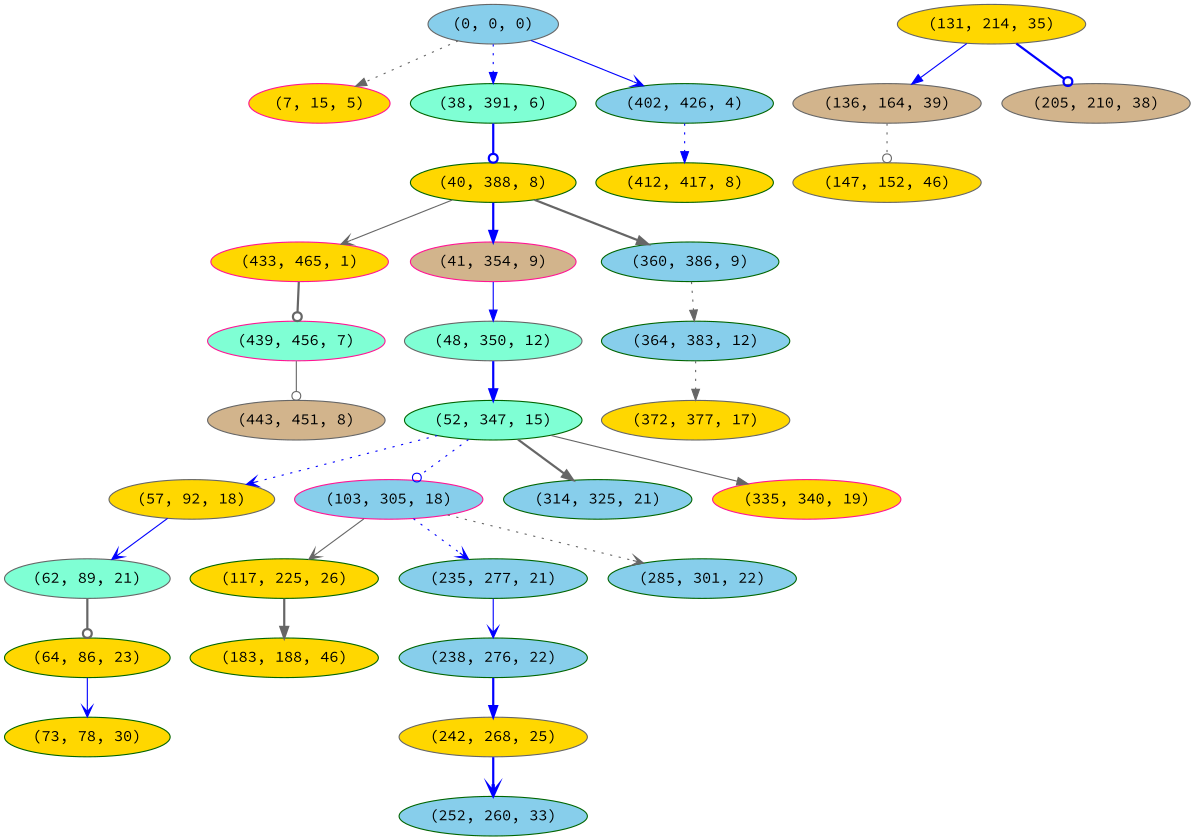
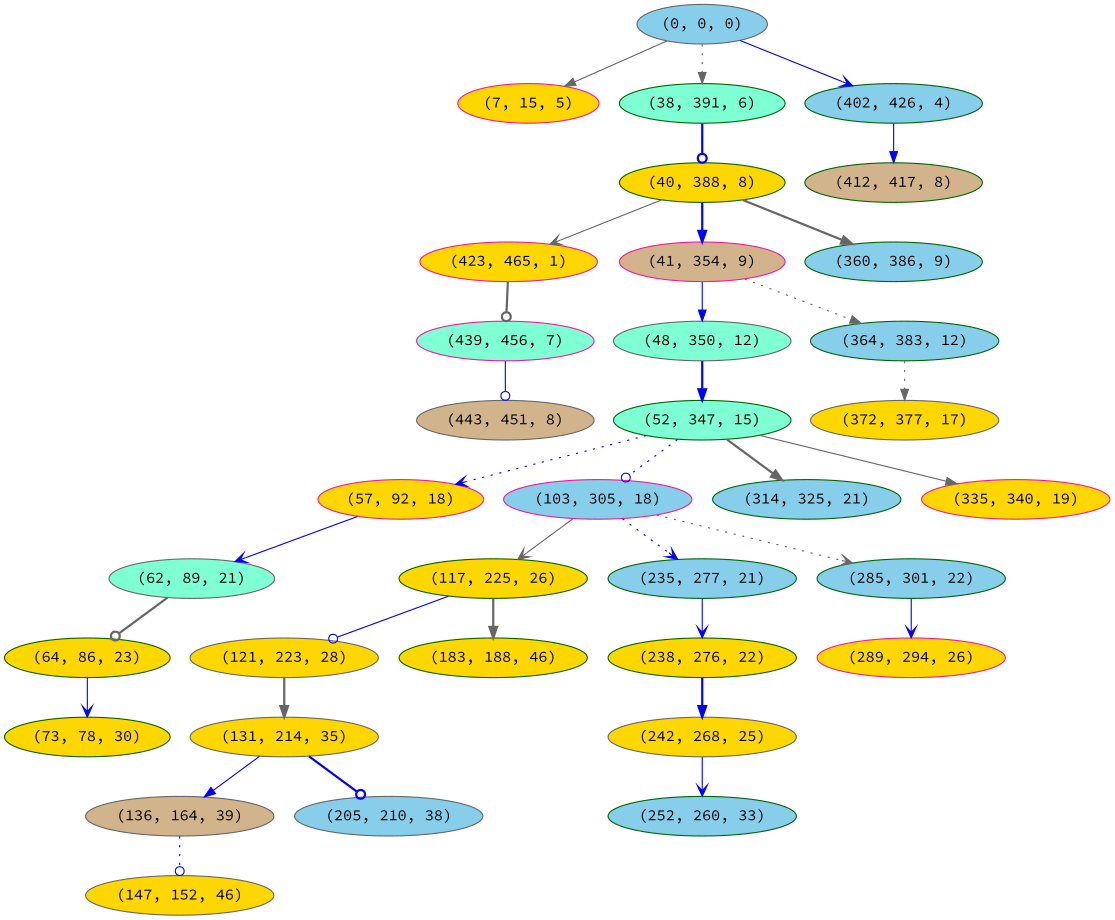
(493, 58) -> (702, 58)
(412, 61) -> (621, 61)
(1096, 103) -> (389, 816)
(685, 138) -> (894, 138)
(887, 139) -> (180, 851)
(685, 183) -> (894, 183)
(300, 262) -> (509, 262)
(692, 296) -> (798, 299)
(296, 376) -> (505, 376)
(192, 499) -> (401, 499)
none -> (284, 658)
(493, 658) -> (702, 658)
none -> (911, 658)
(493, 771) -> (702, 771)
